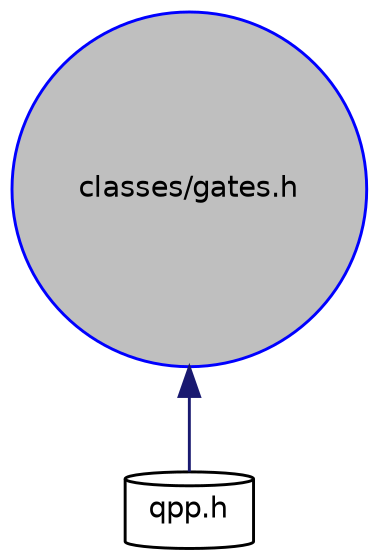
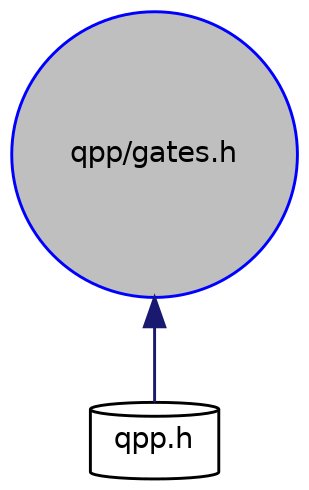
(189, 189) -> (155, 155)
